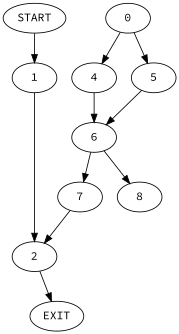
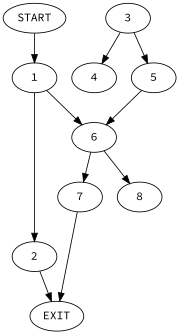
(128, 18) -> (128, 18)
(94, 104) -> (61, 105)
(60, 224) -> (69, 253)
